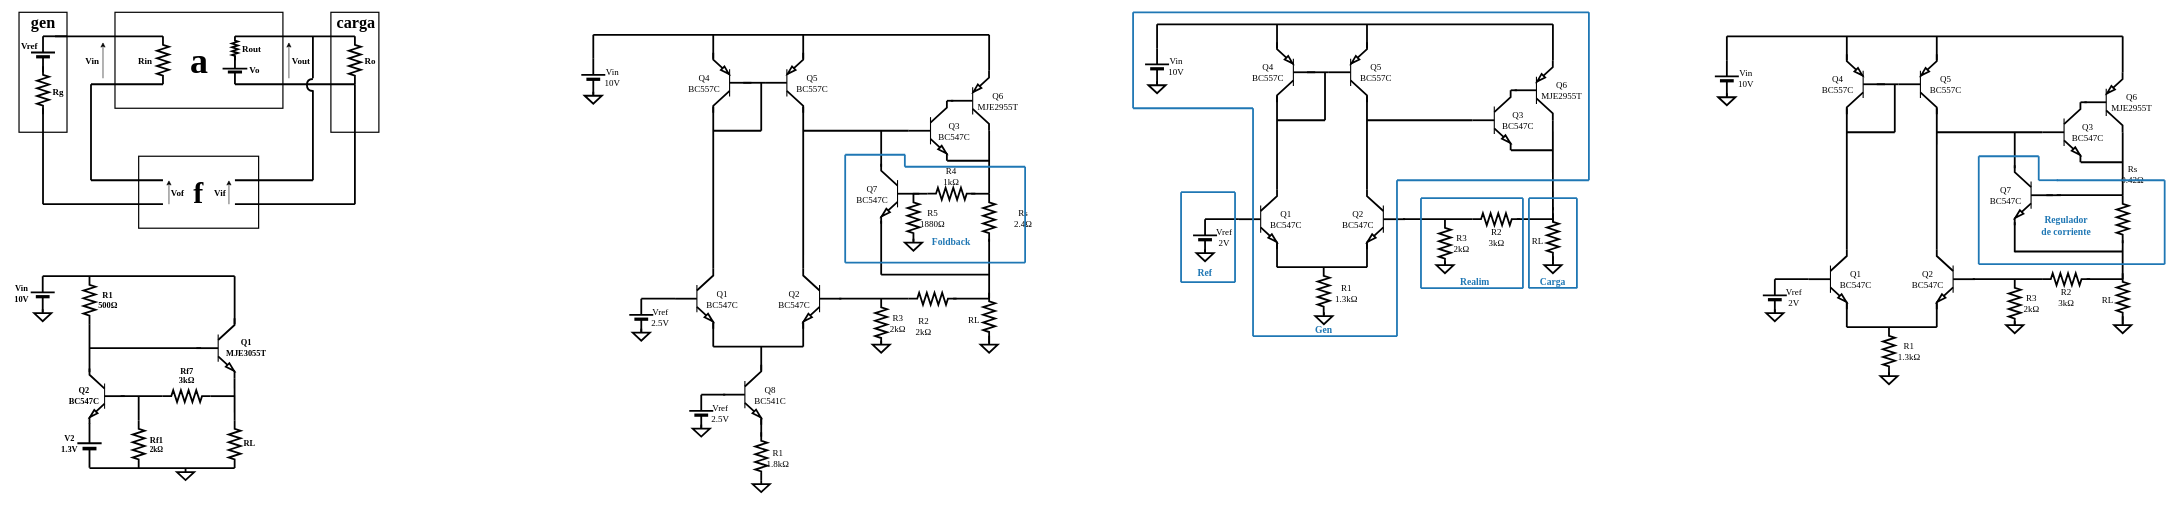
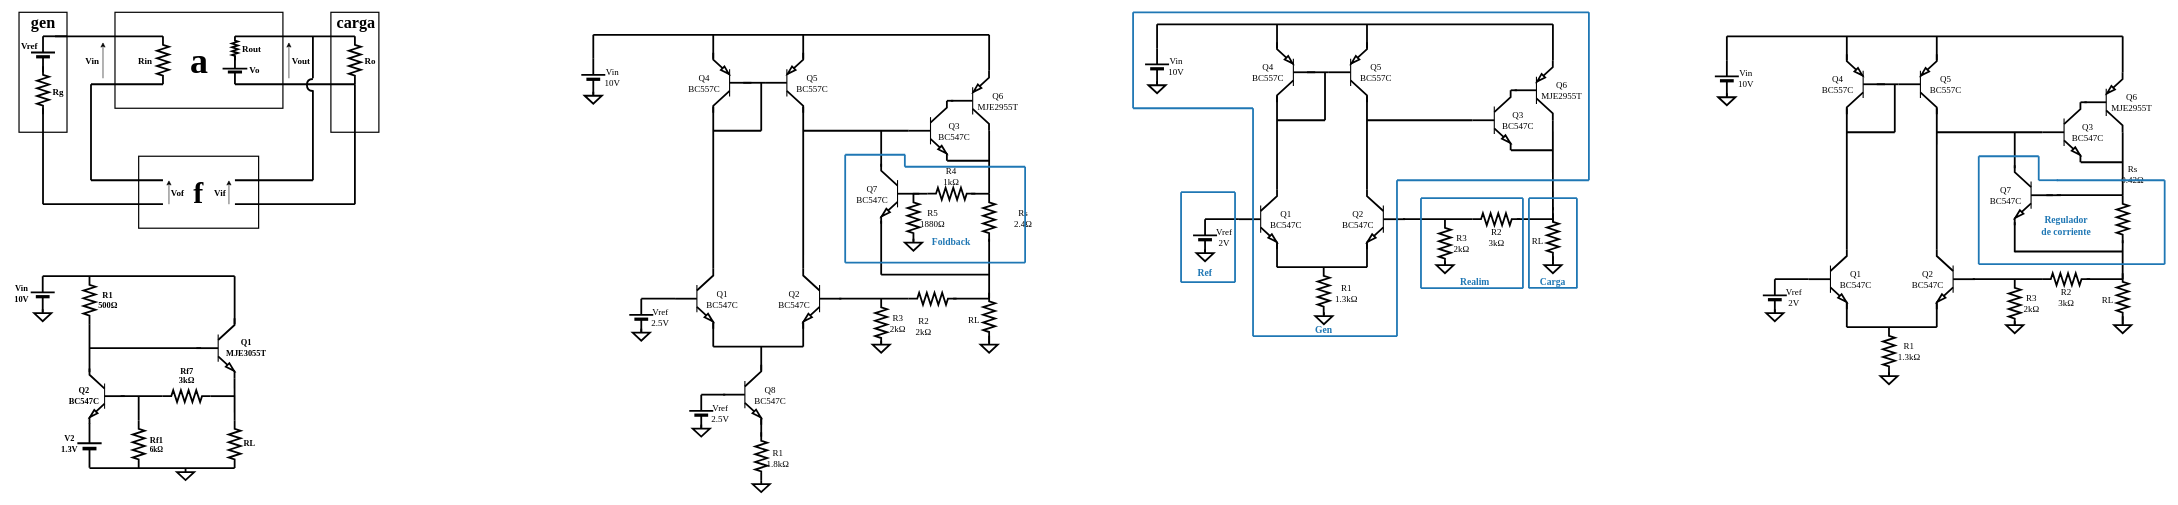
(770, 395) -> (770, 395)
(156, 450) -> (156, 450)
